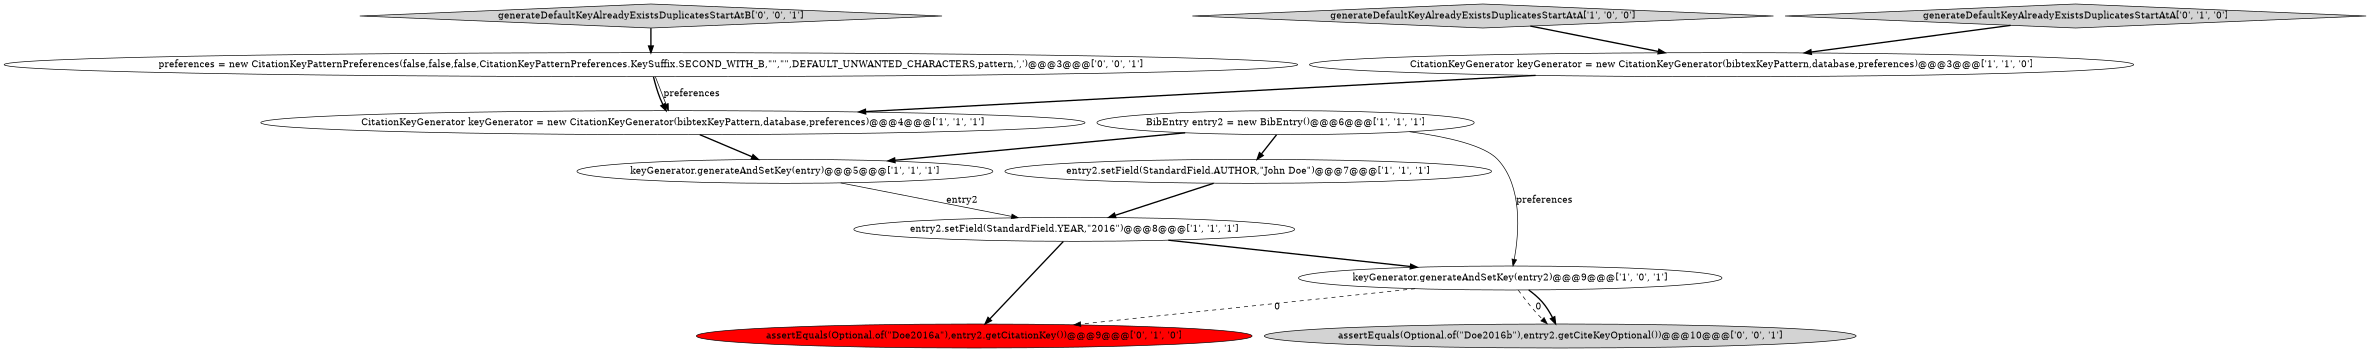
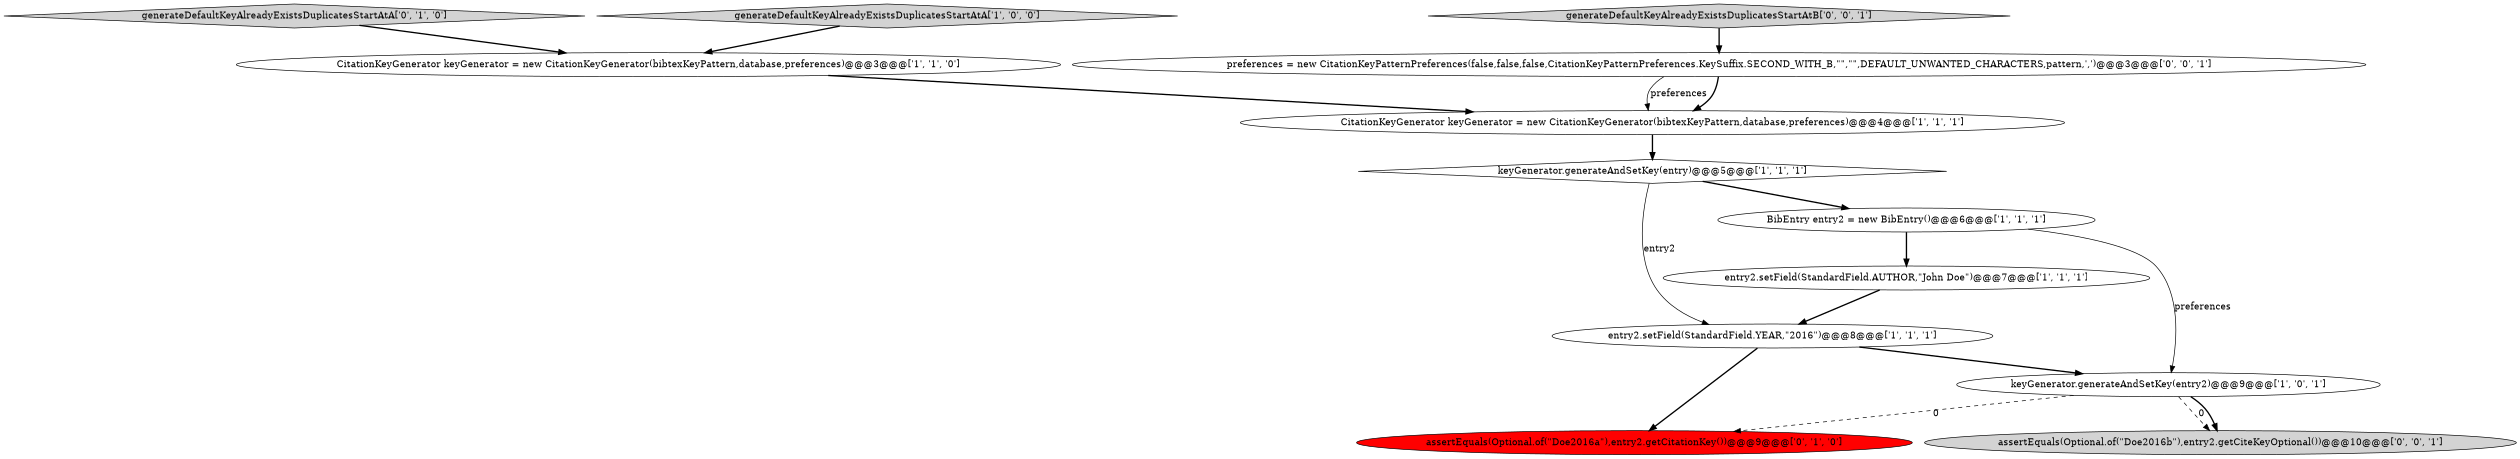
(1040, 147) -> (1772, 194)
(785, 171) -> (1652, 171)
